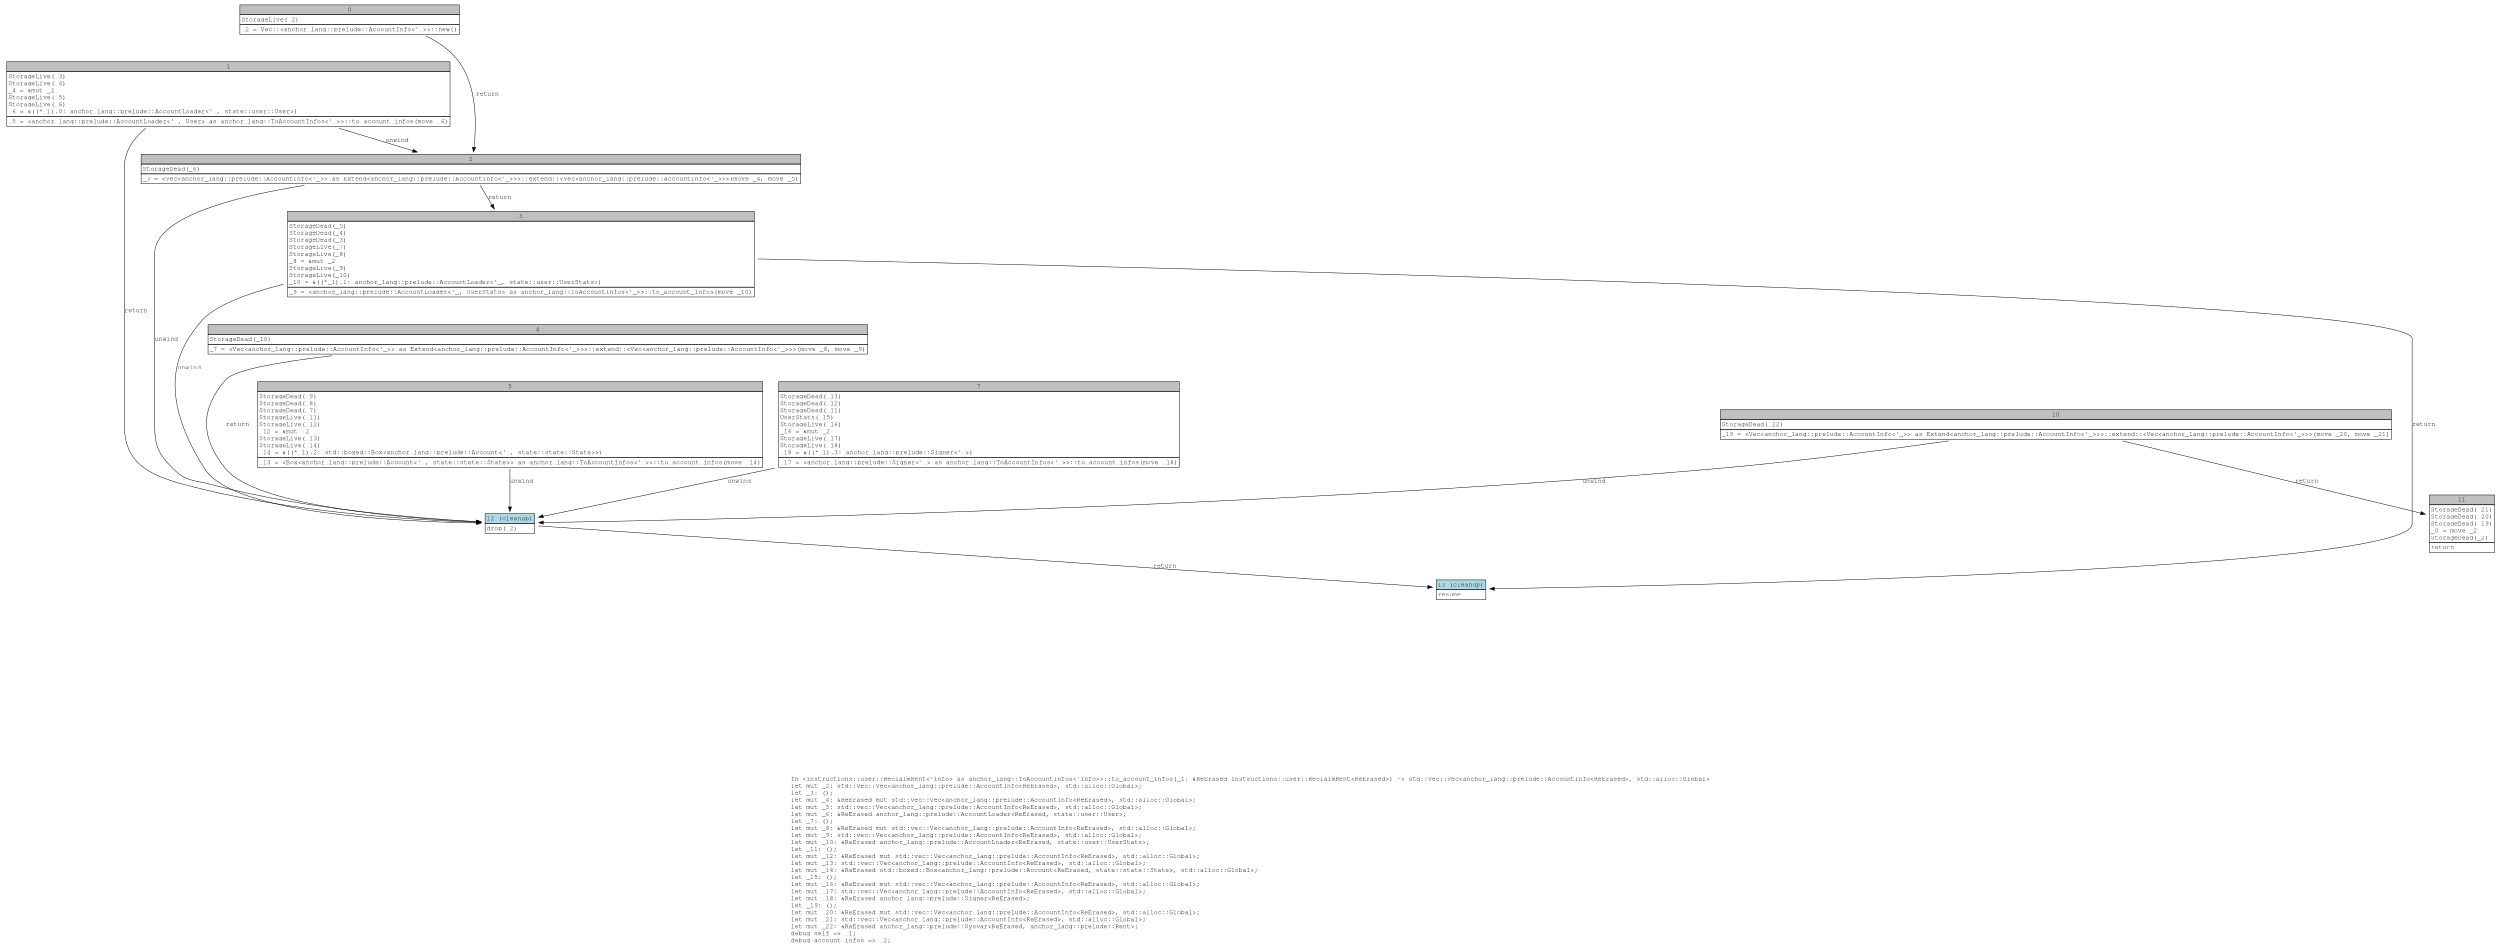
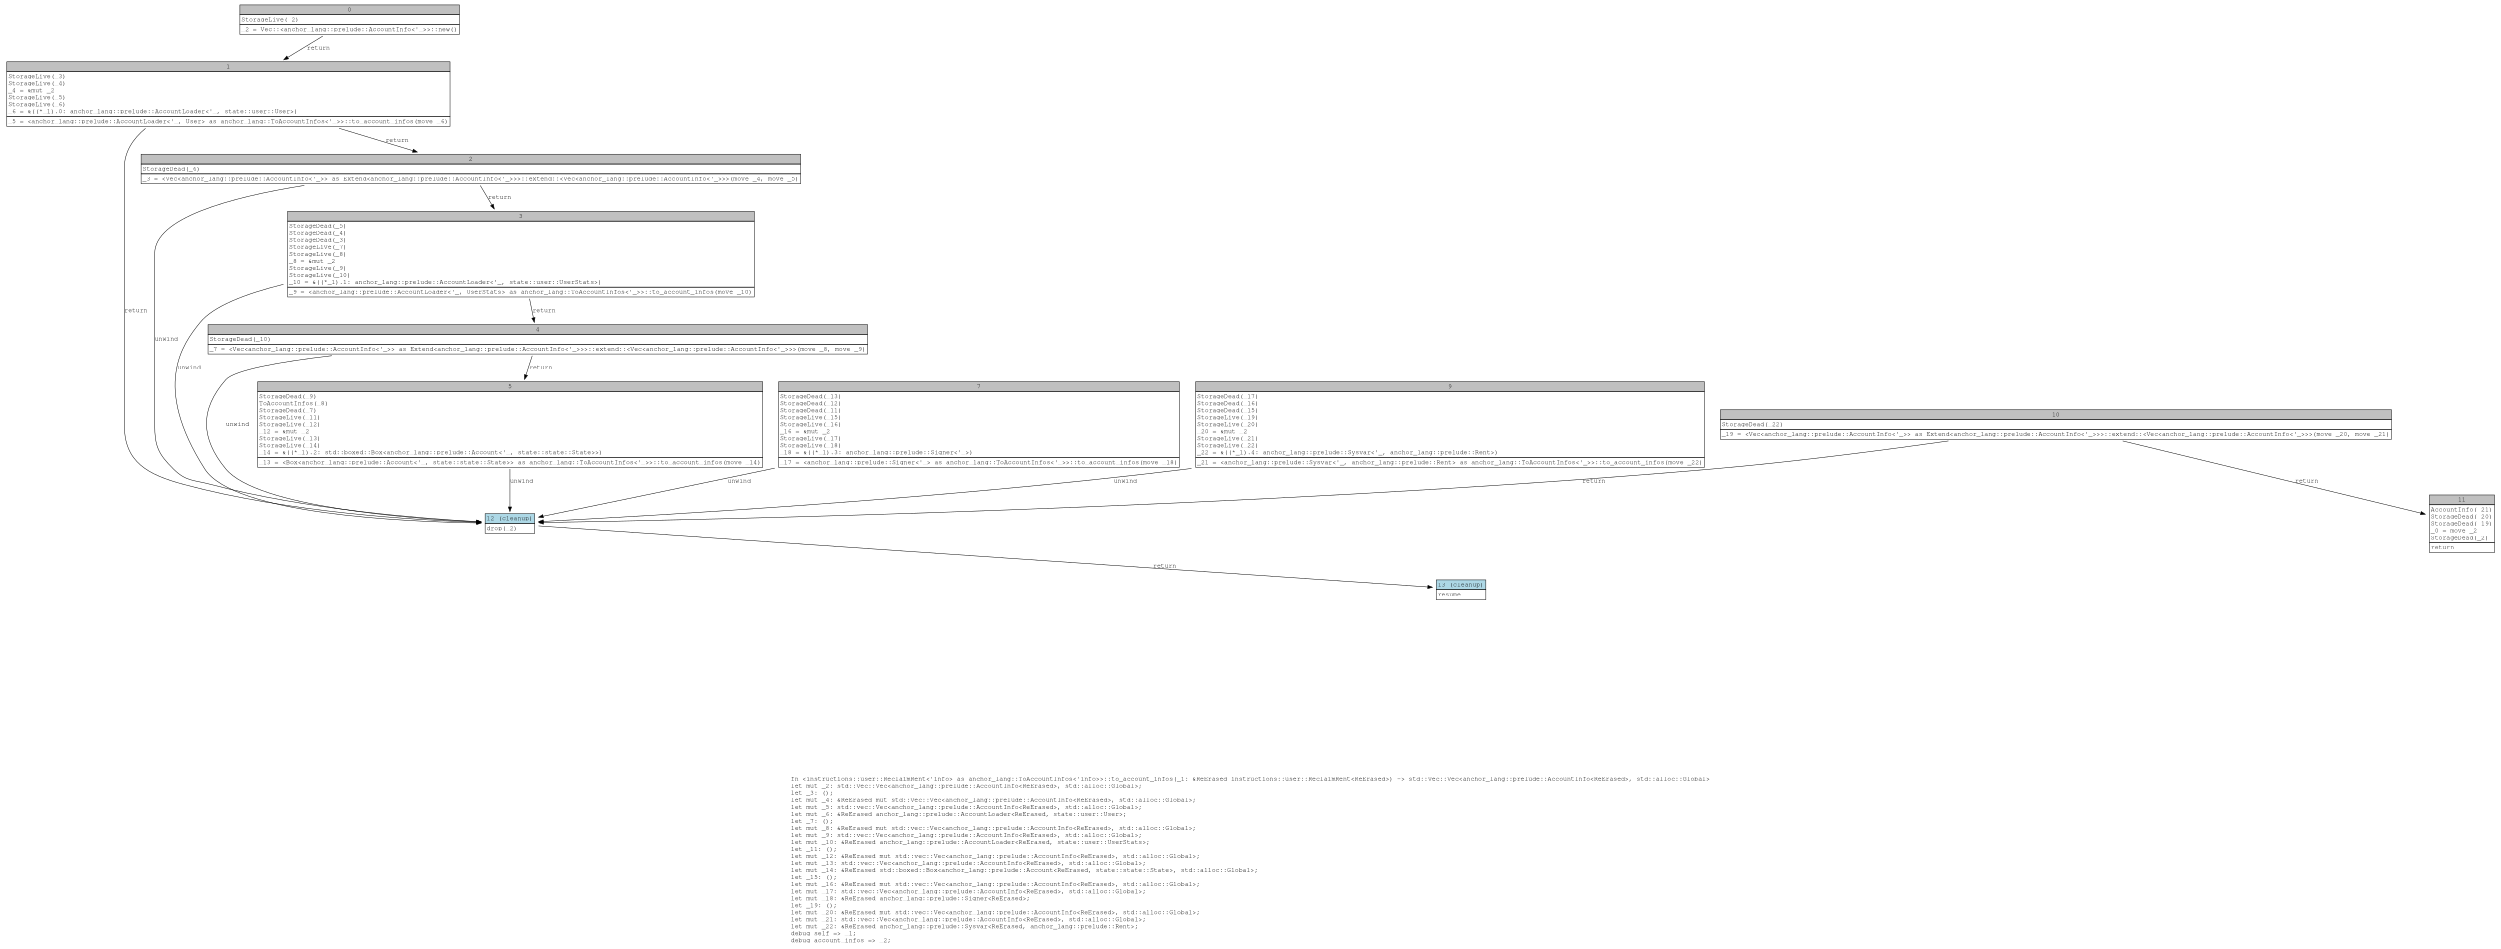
(469, 83) -> (305, 47)
(397, 140) -> (397, 140)
(2141, 305) -> (531, 308)
none -> (529, 365)
(288, 403) -> (294, 403)
(807, 417) -> (811, 417)
(238, 424) -> (238, 424)
none -> (1450, 424)
(1594, 481) -> (1594, 481)
(2462, 509) -> (2462, 509)
